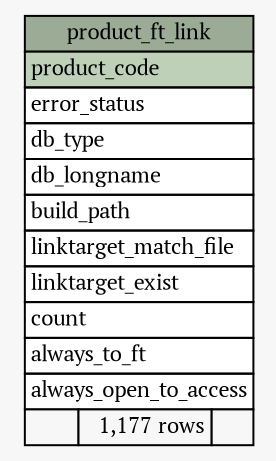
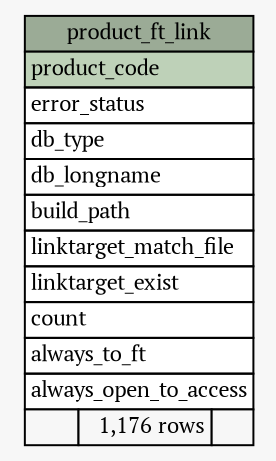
(152, 426) -> (152, 426)
